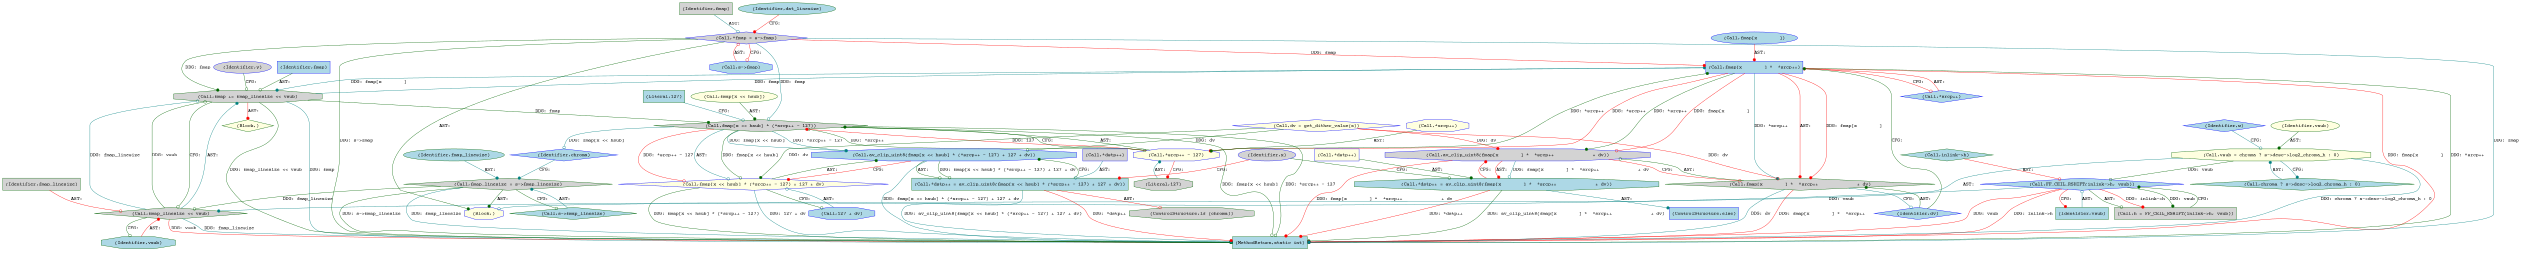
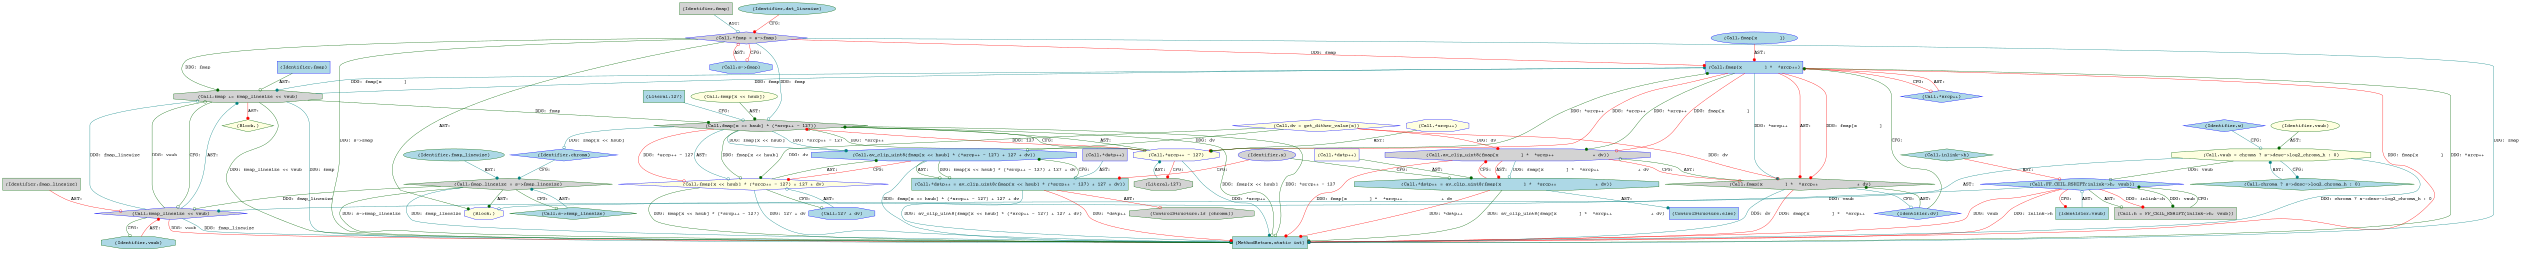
(243, 67) -> none
none -> (1228, 200)
(171, 213) -> (171, 213)
